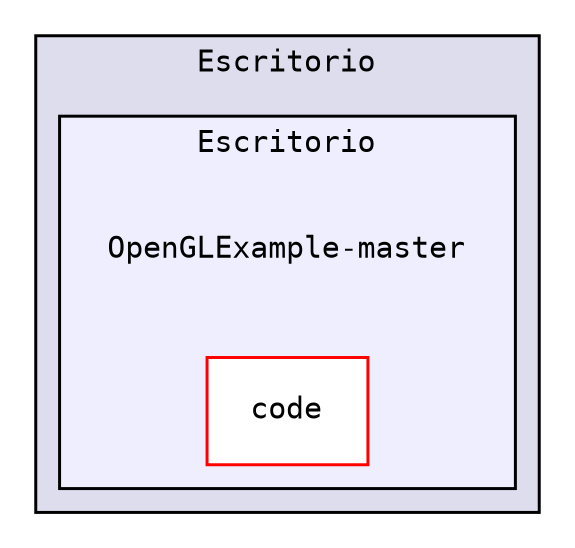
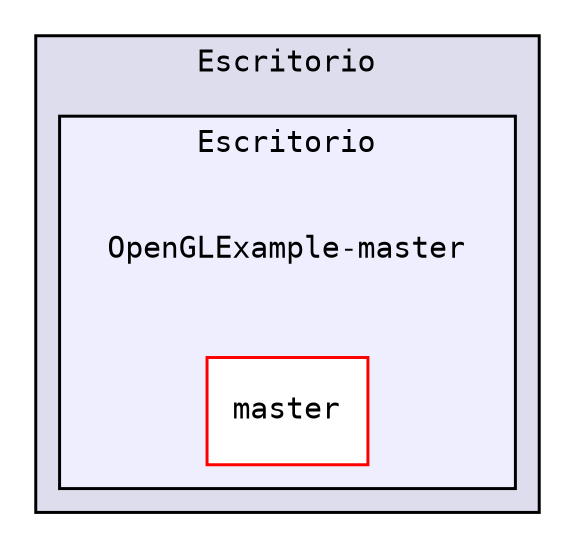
(287, 411) -> (287, 411)
